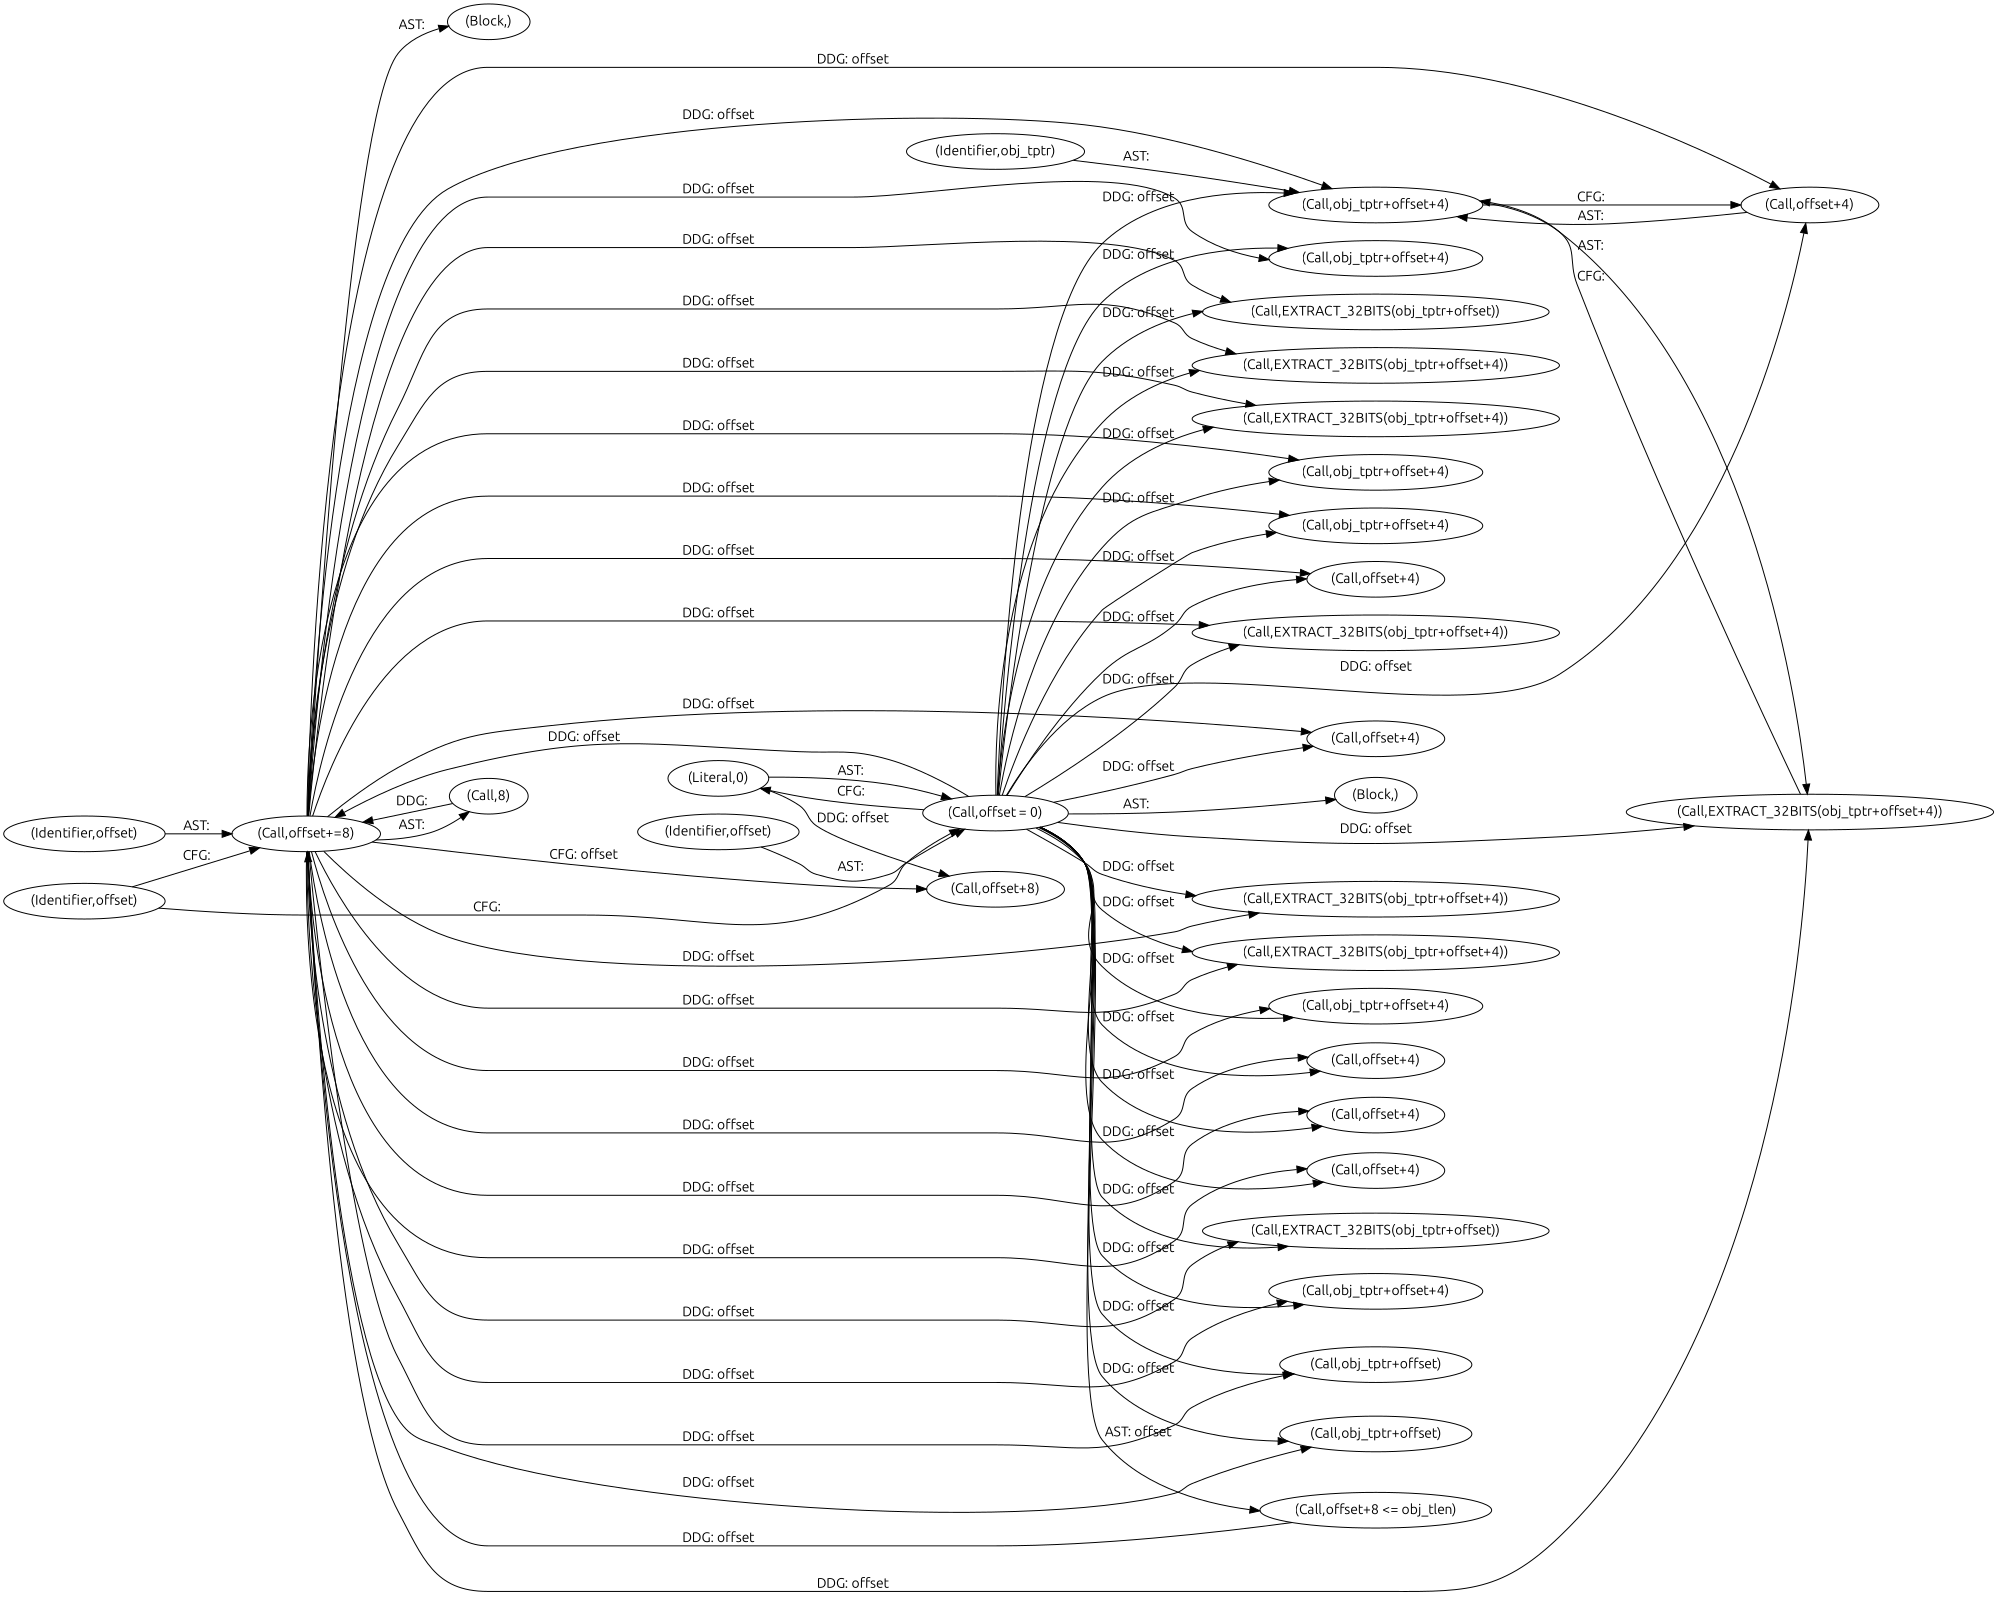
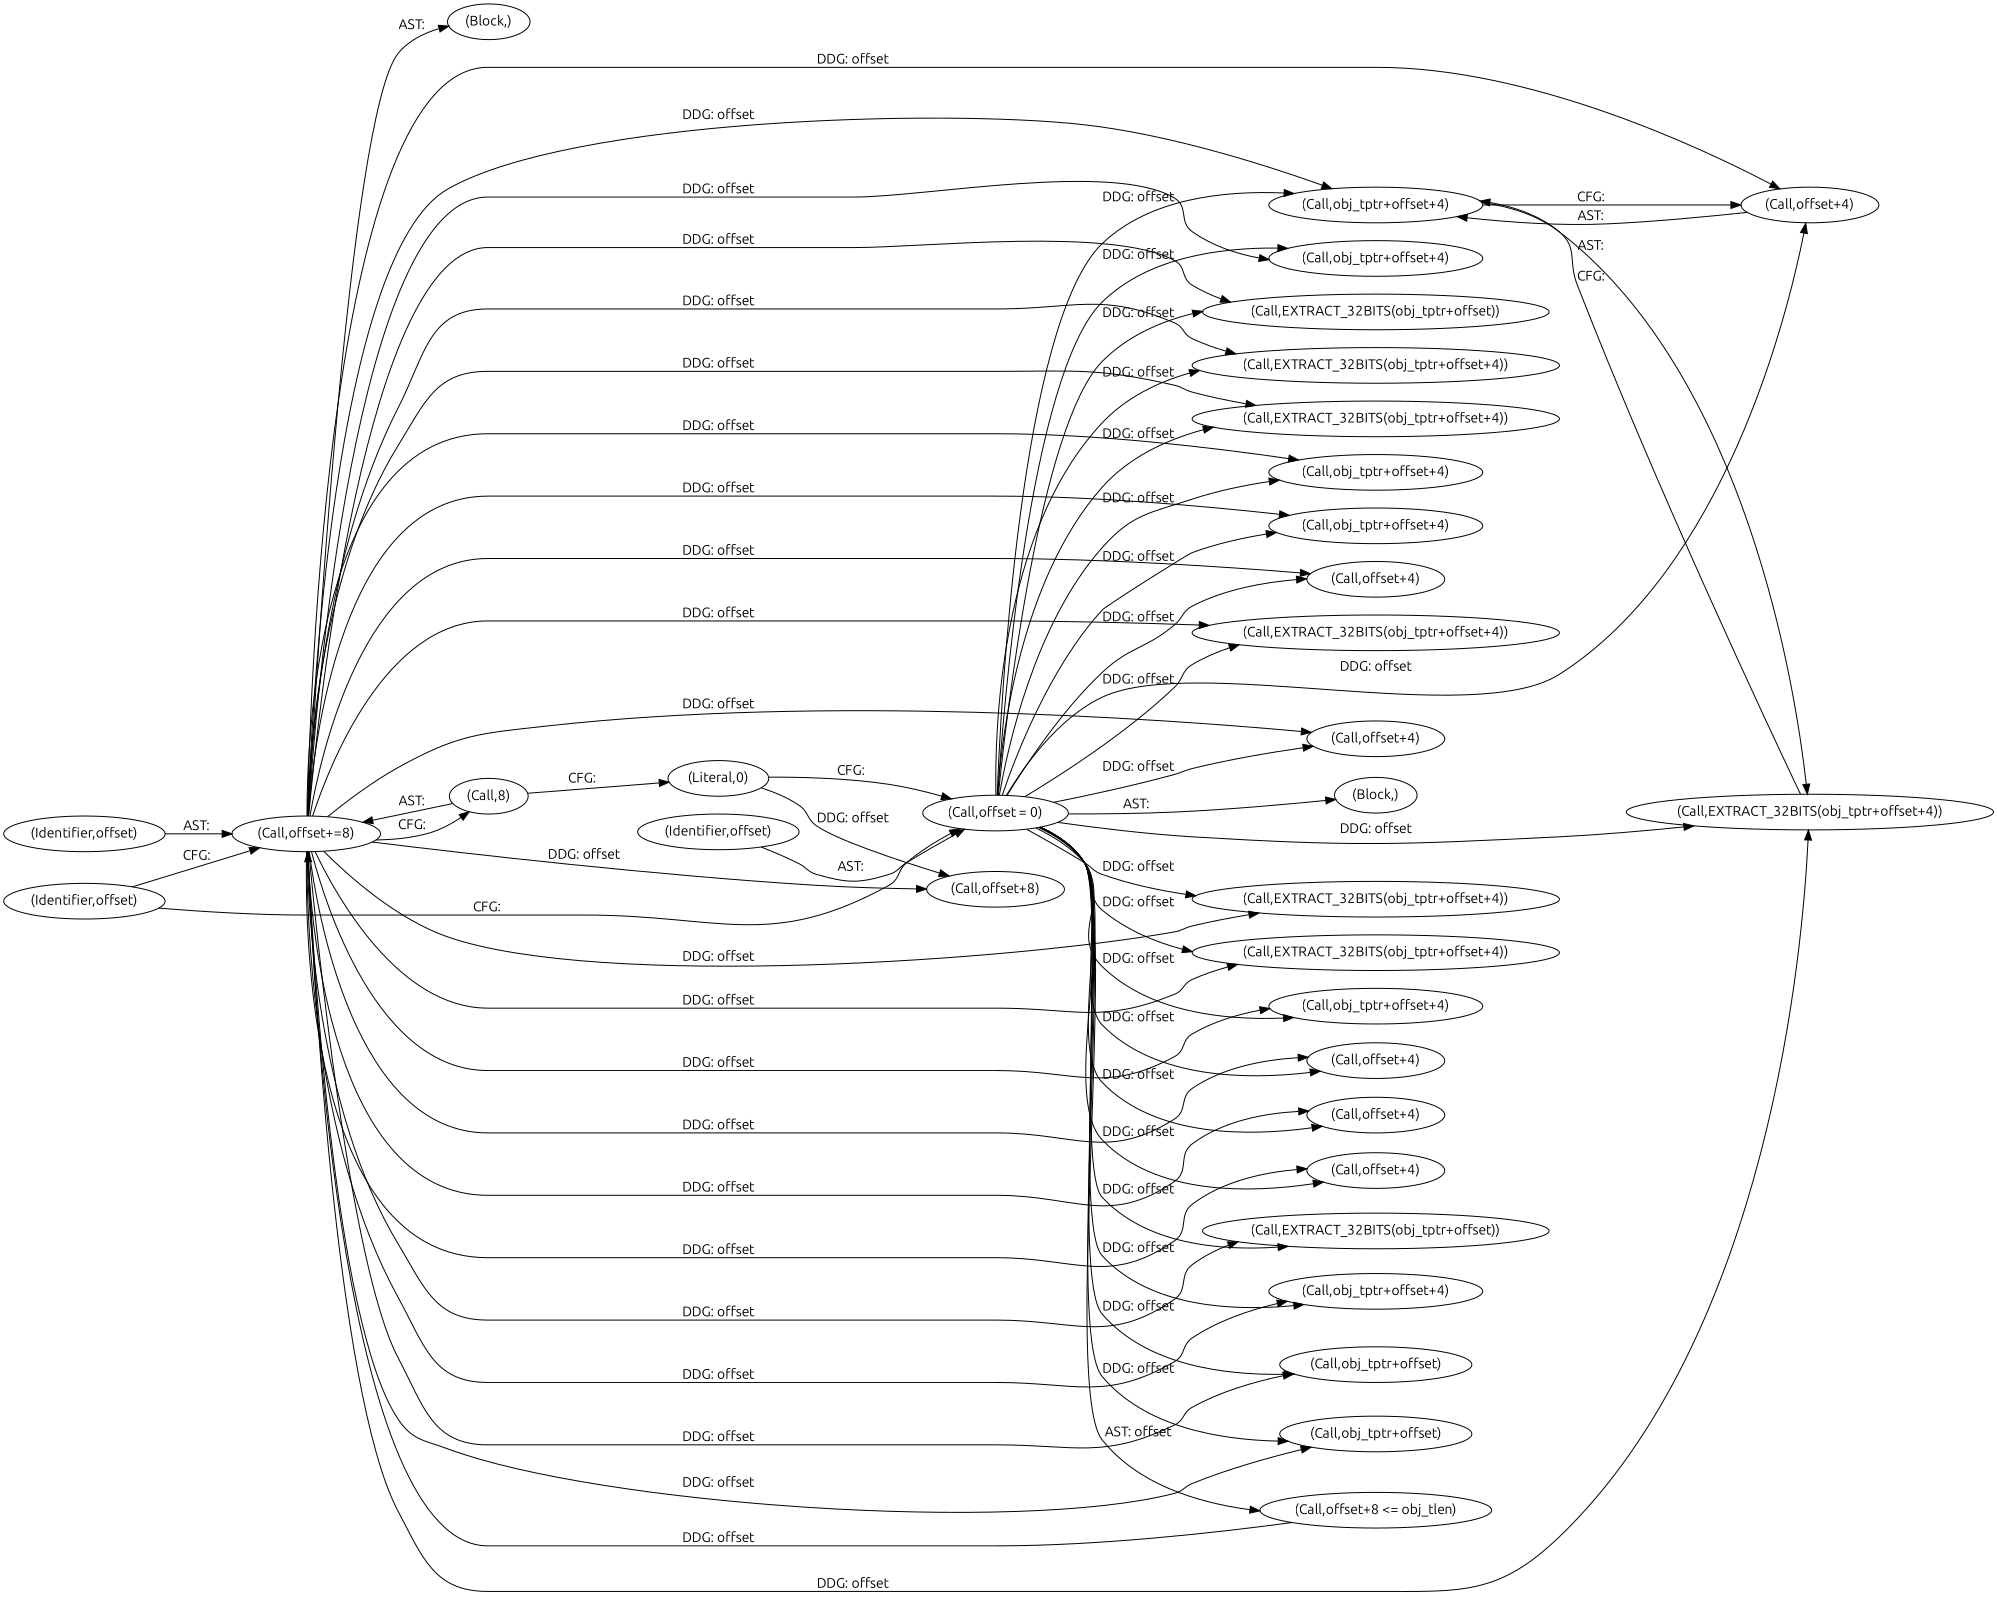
(996, 152) -> none
(655, 744) -> none
(853, 771) -> (853, 771)
(414, 802) -> (414, 802)
(847, 803) -> (593, 788)
(414, 825) -> (414, 825)
(584, 855) -> (584, 855)
